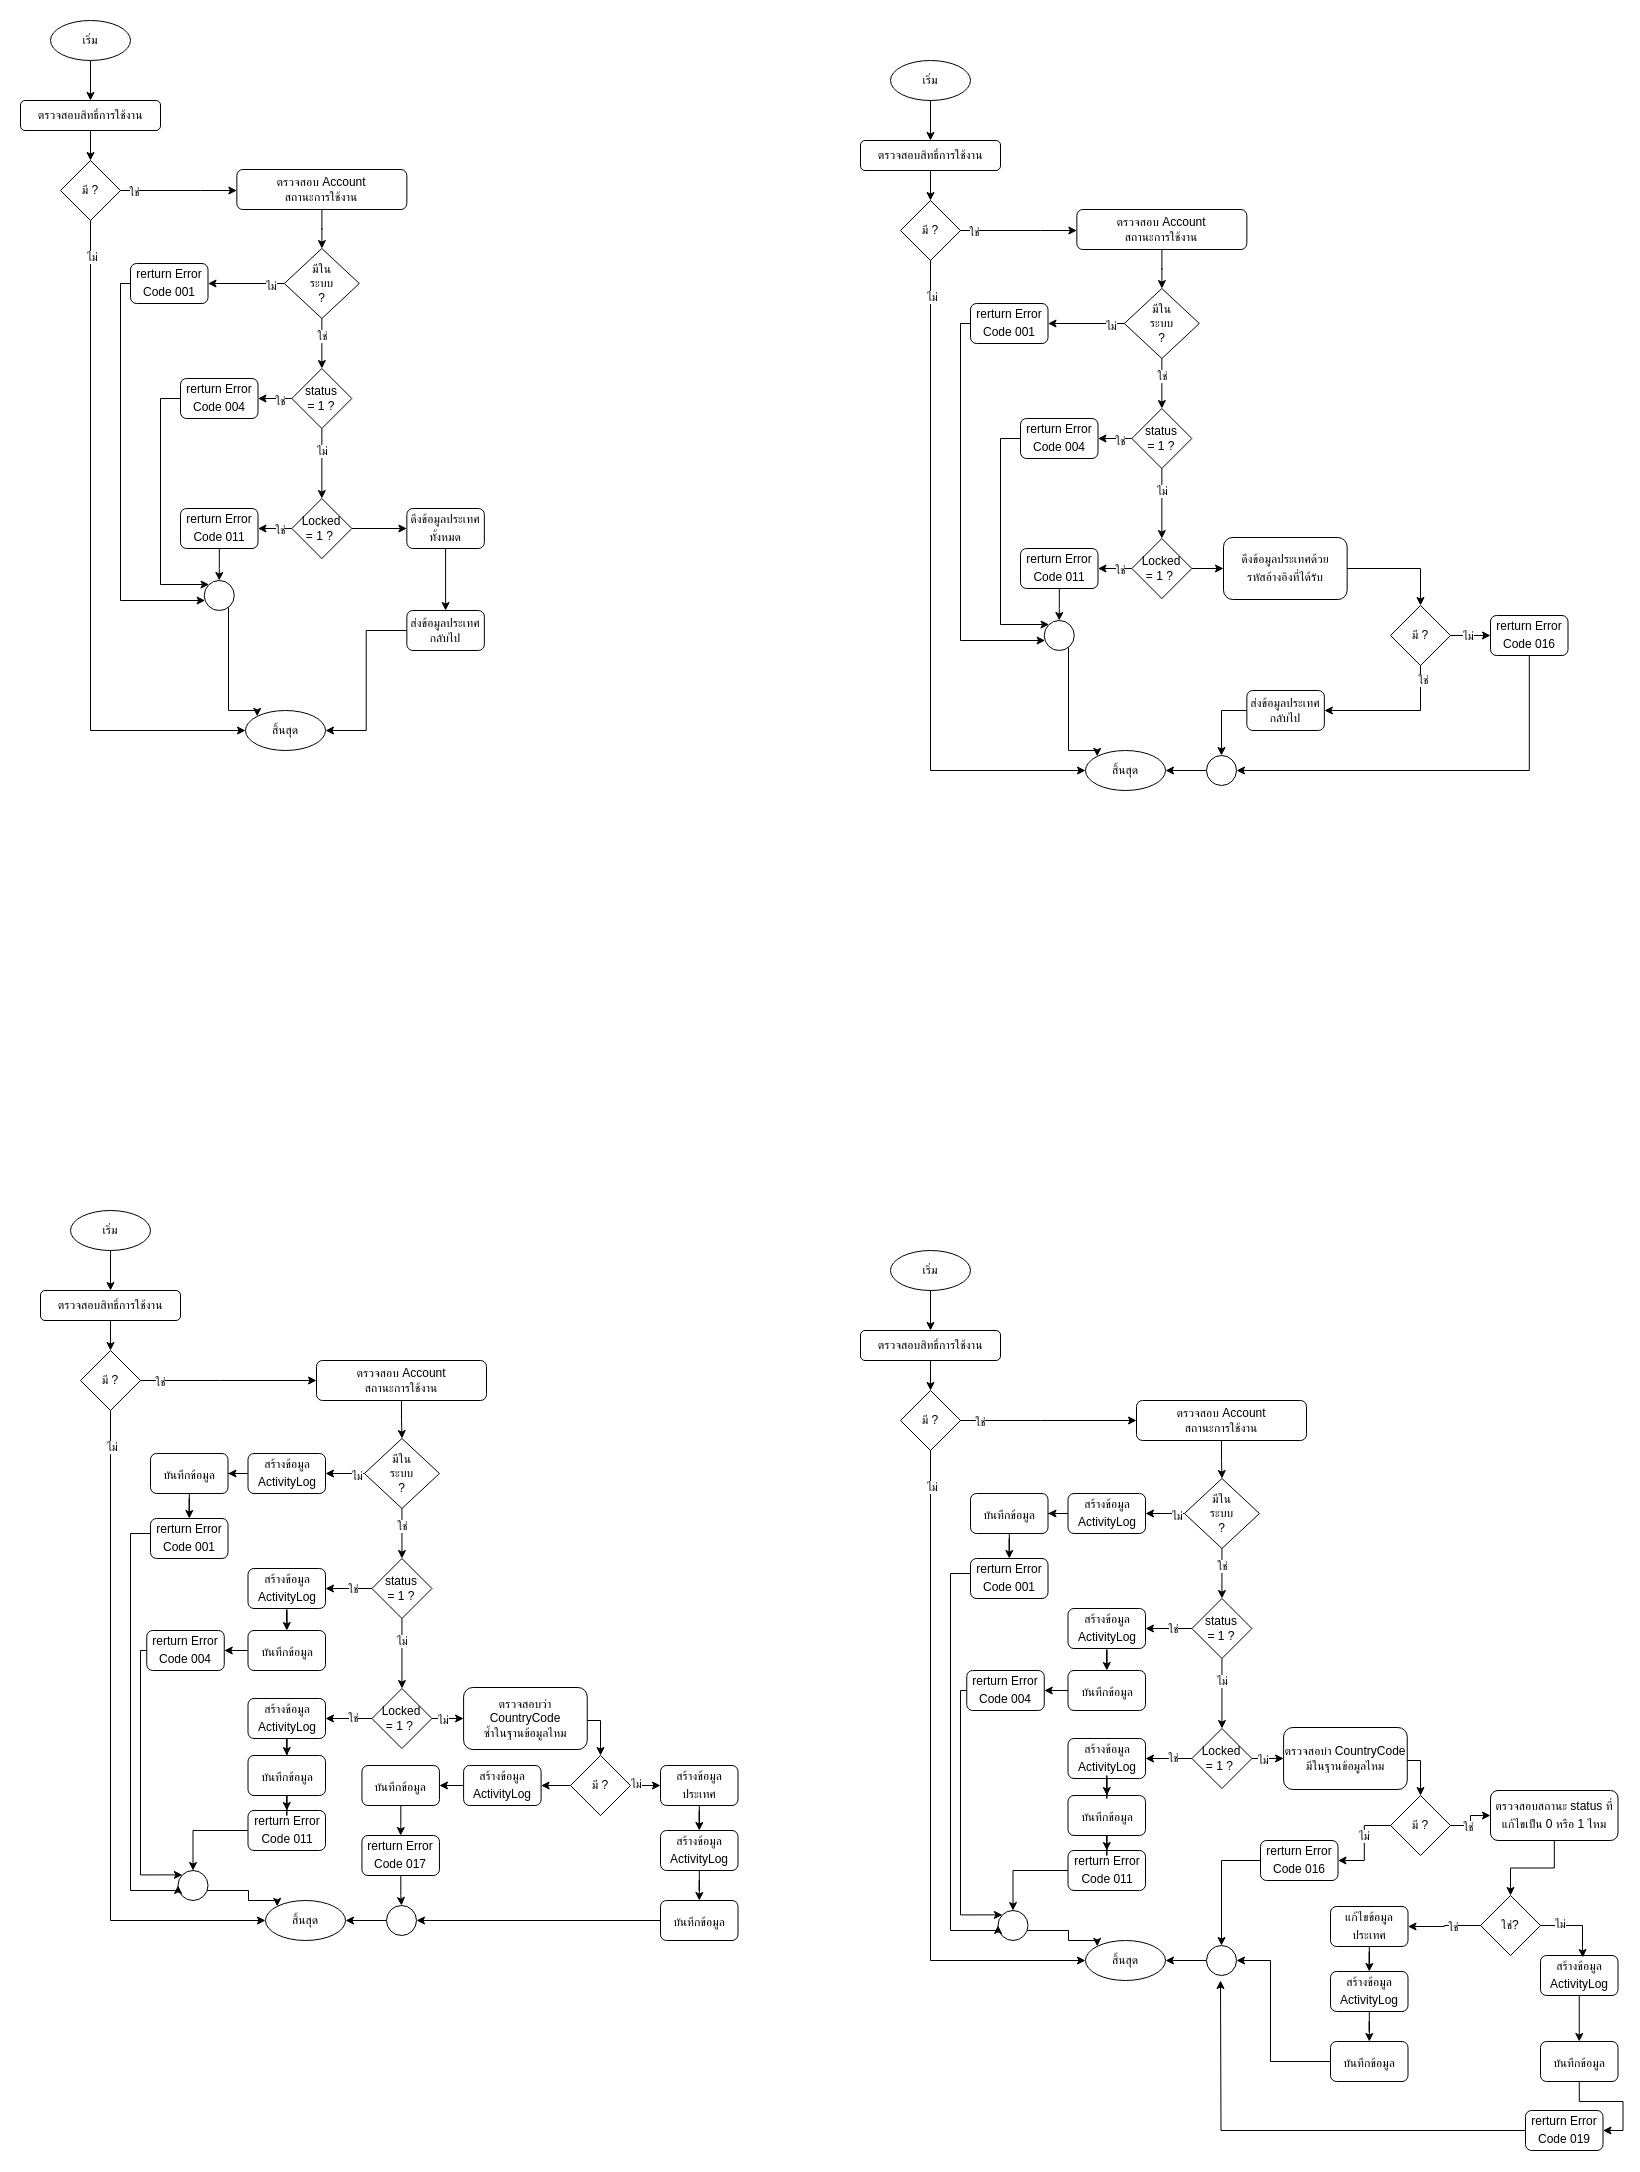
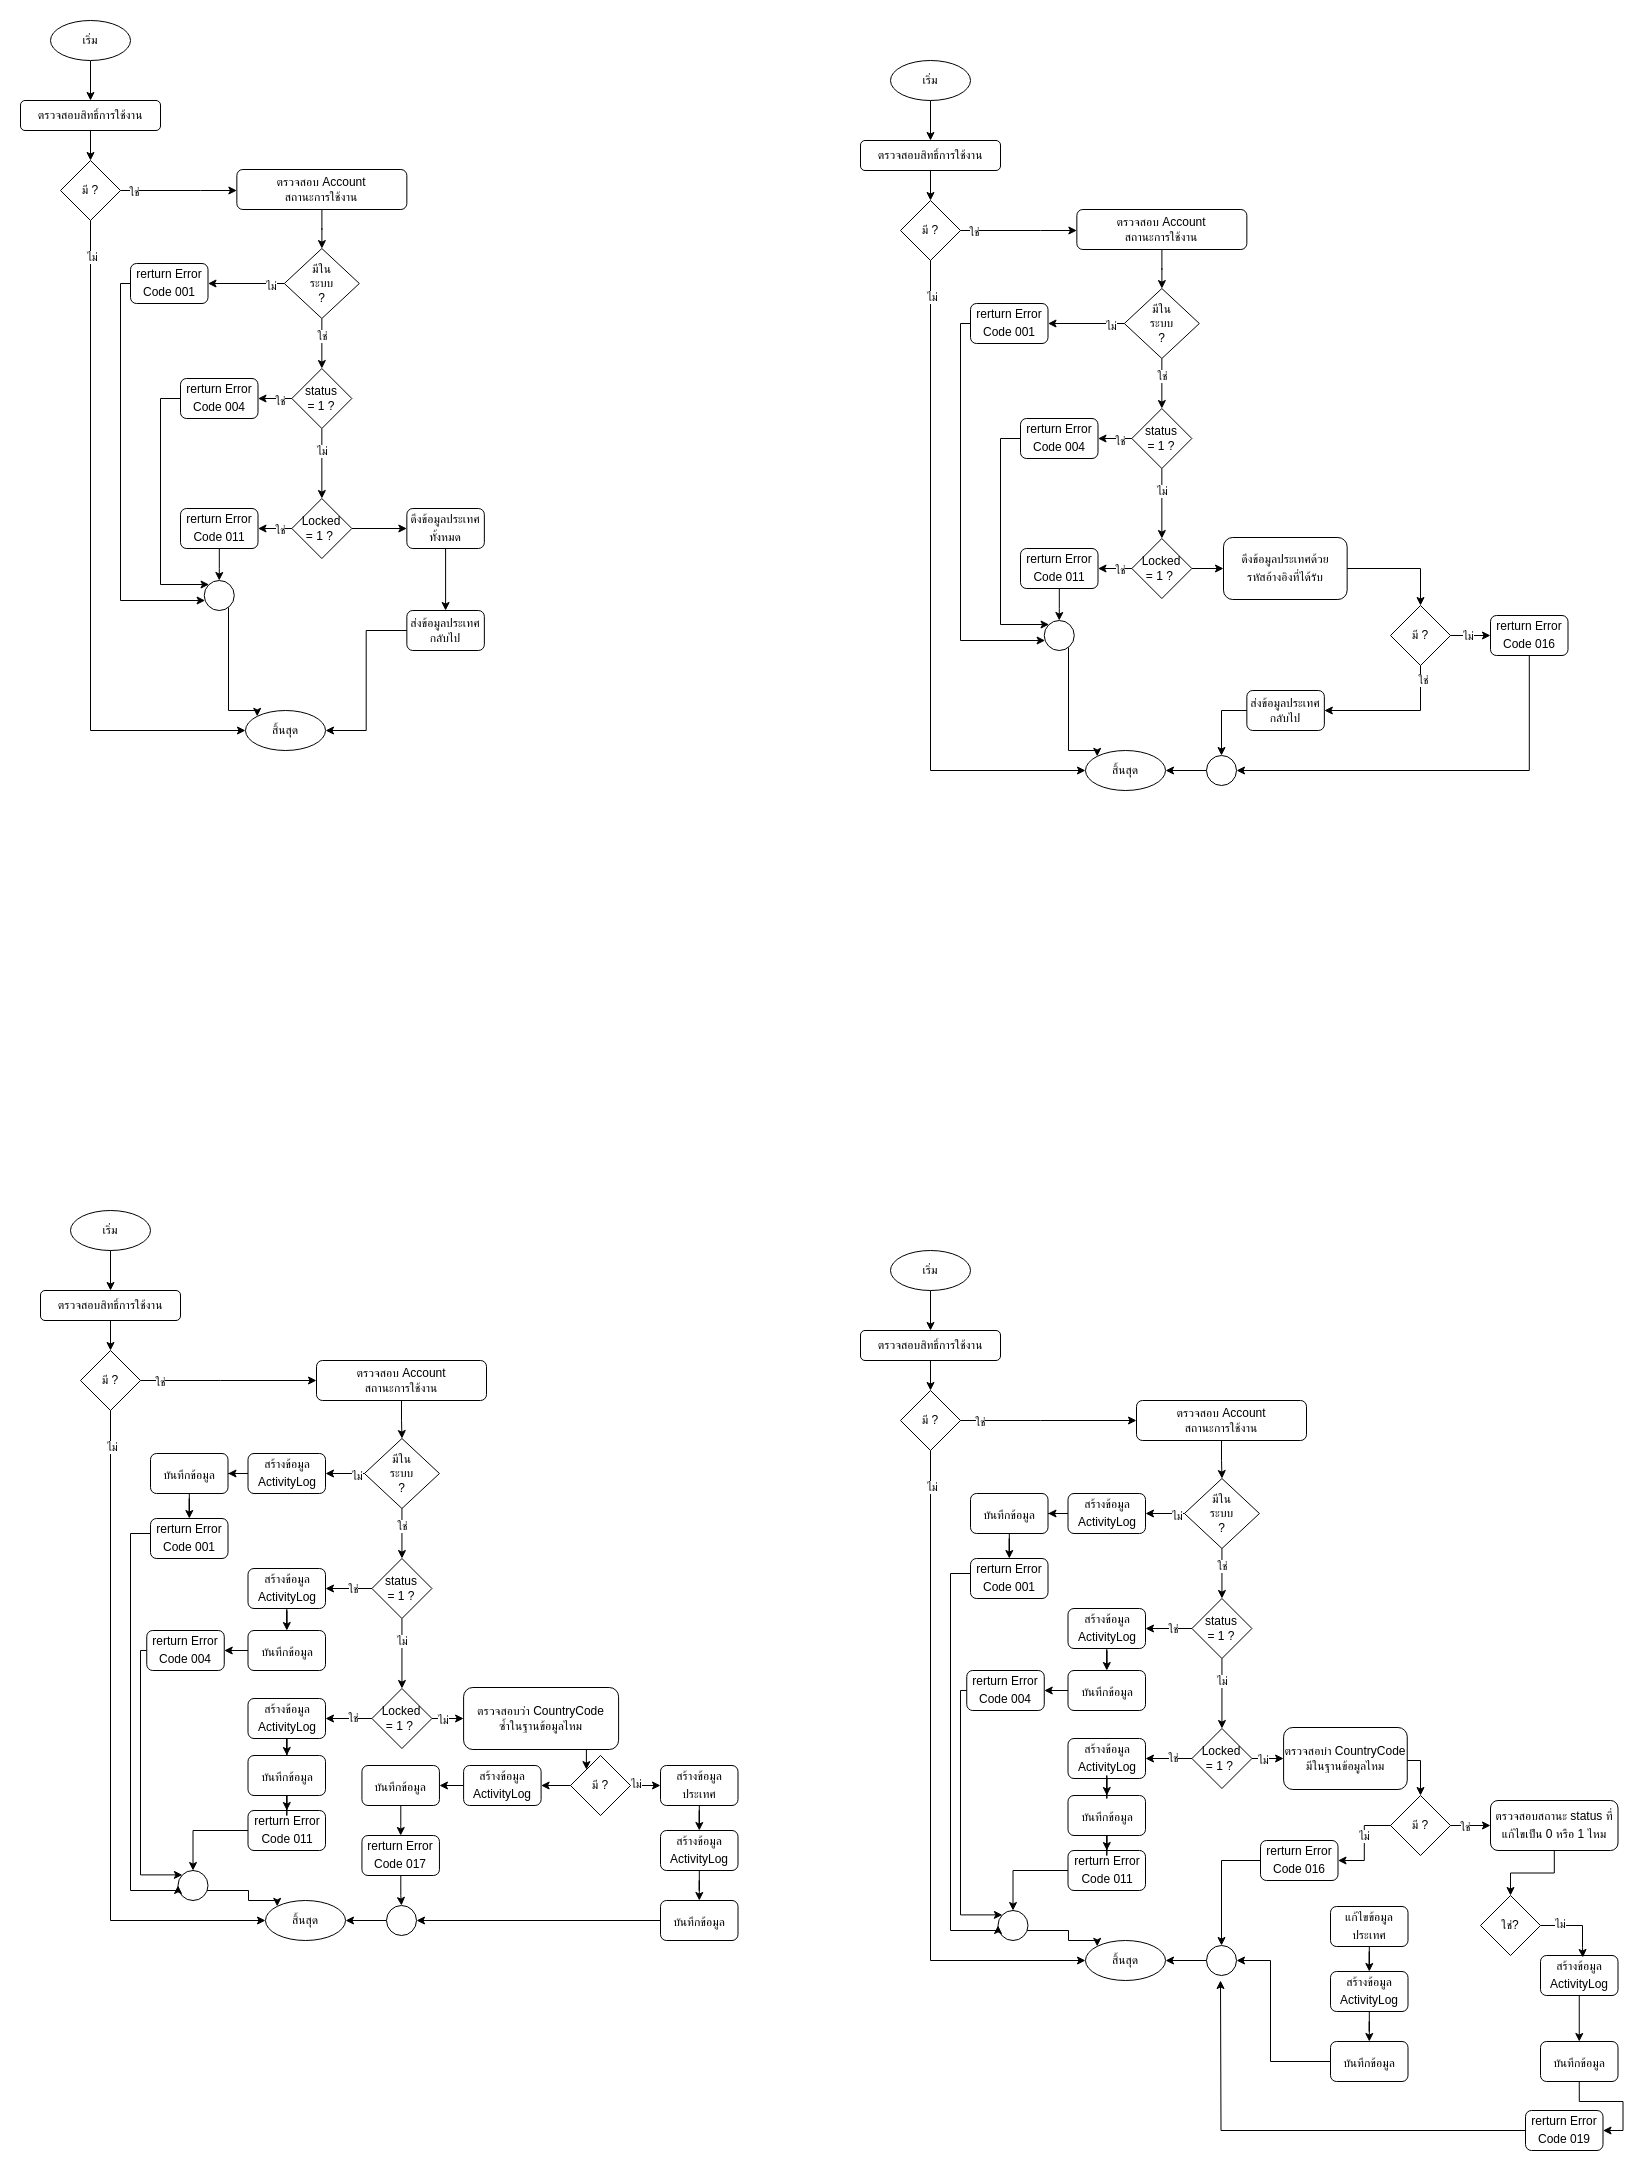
(525, 1719) -> (541, 1719)
(1554, 1816) -> (1554, 1826)
(1447, 1926) -> none
